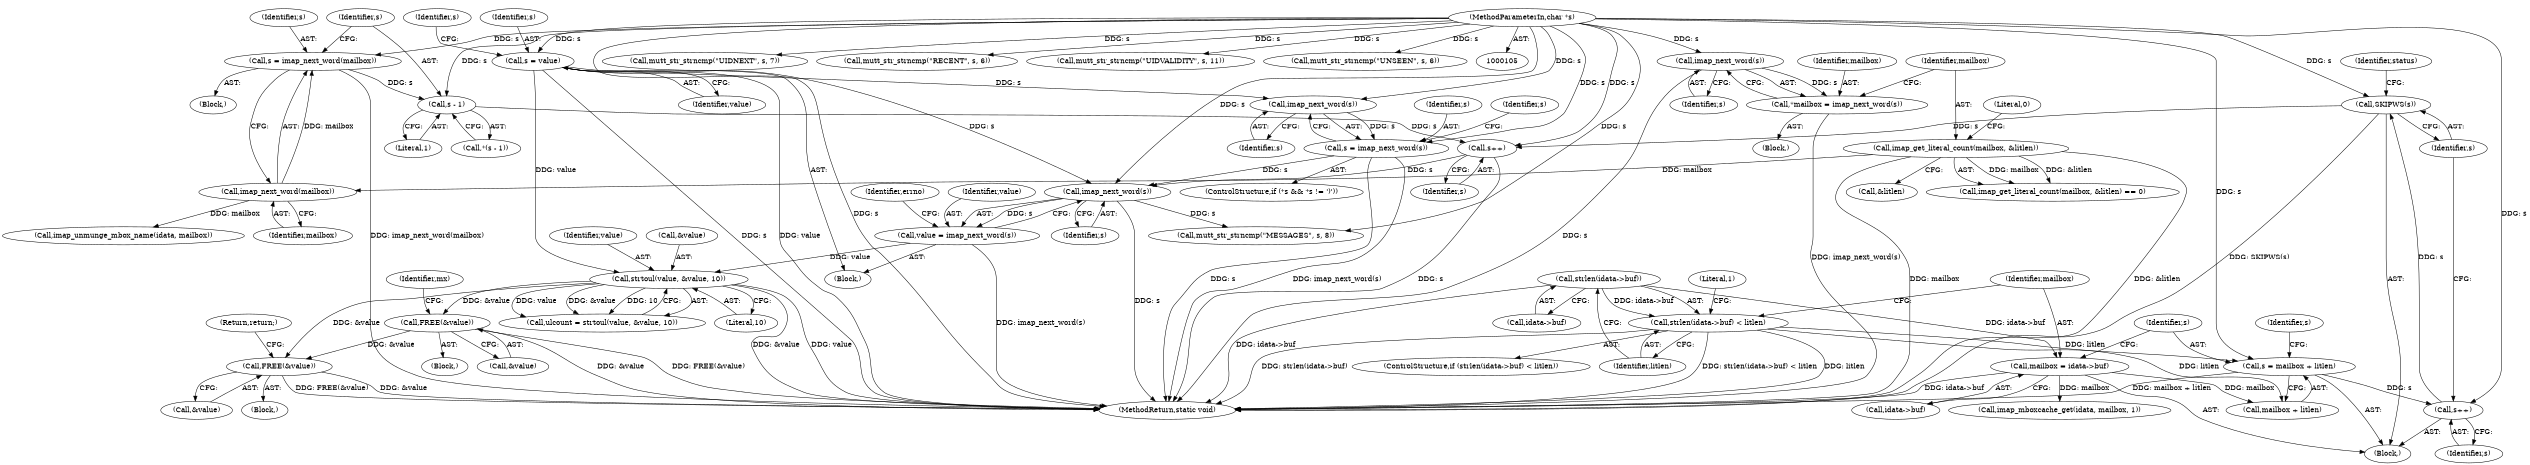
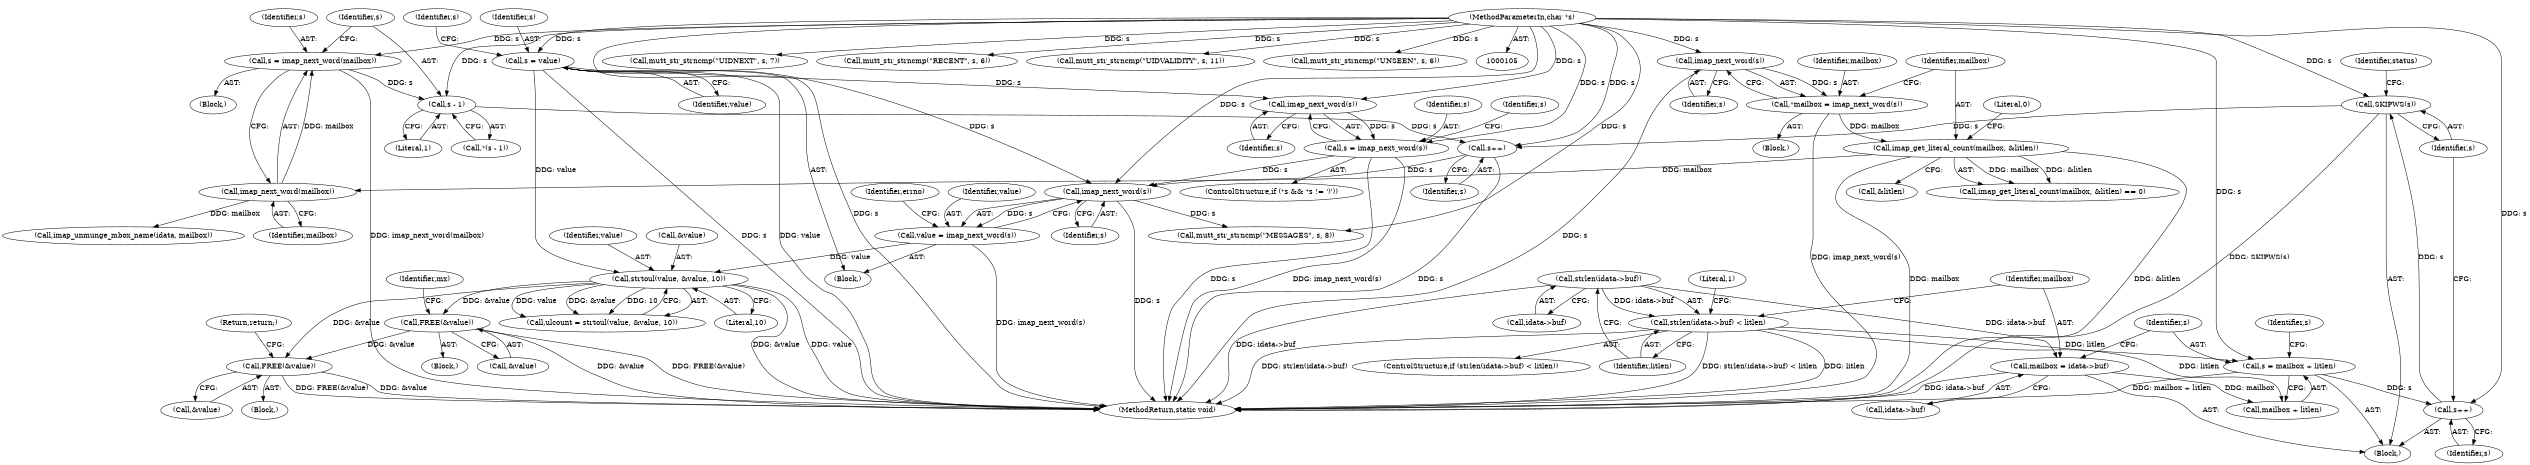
none -> (1850, 131)
(2060, 410) -> none
